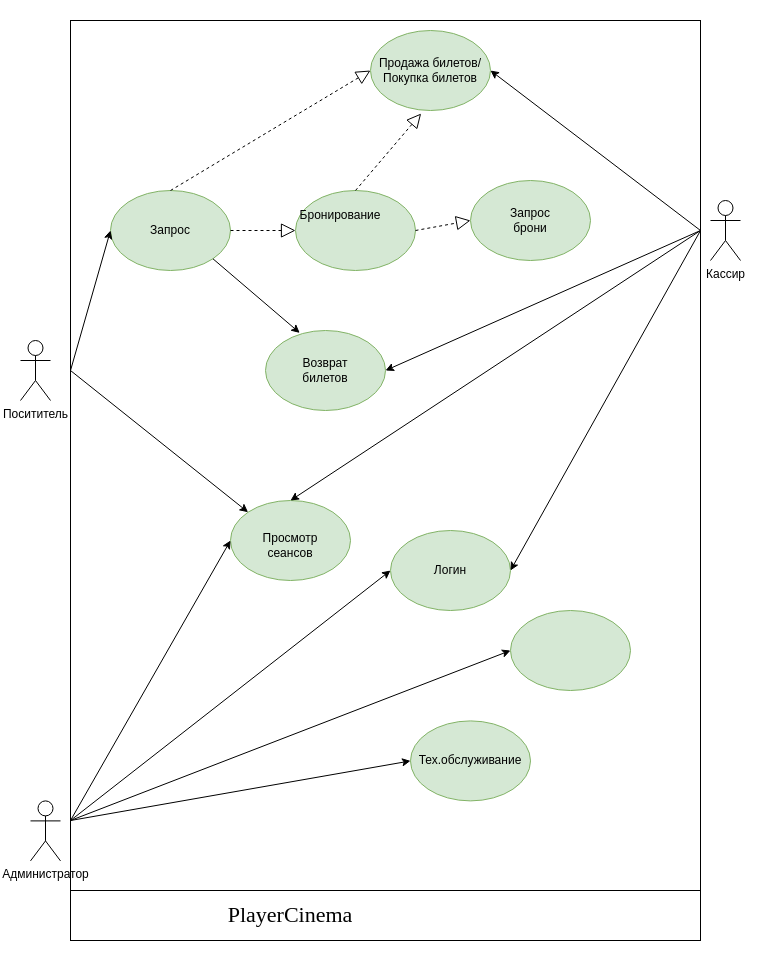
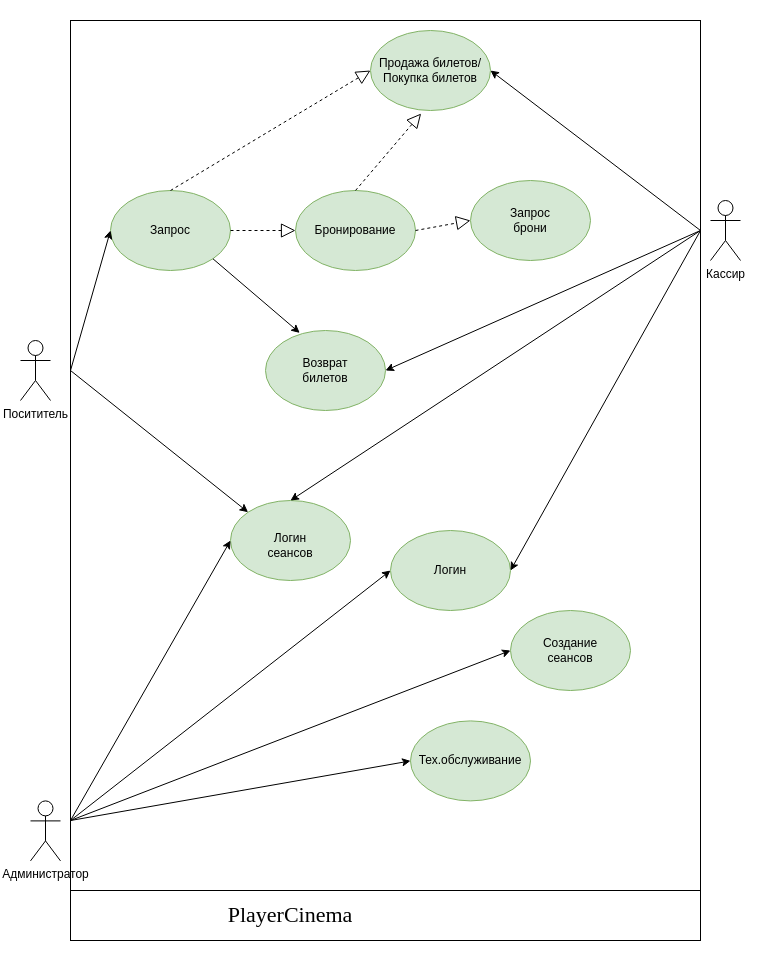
(341, 216) -> (356, 231)
(291, 546) -> (291, 546)
none -> (571, 651)
